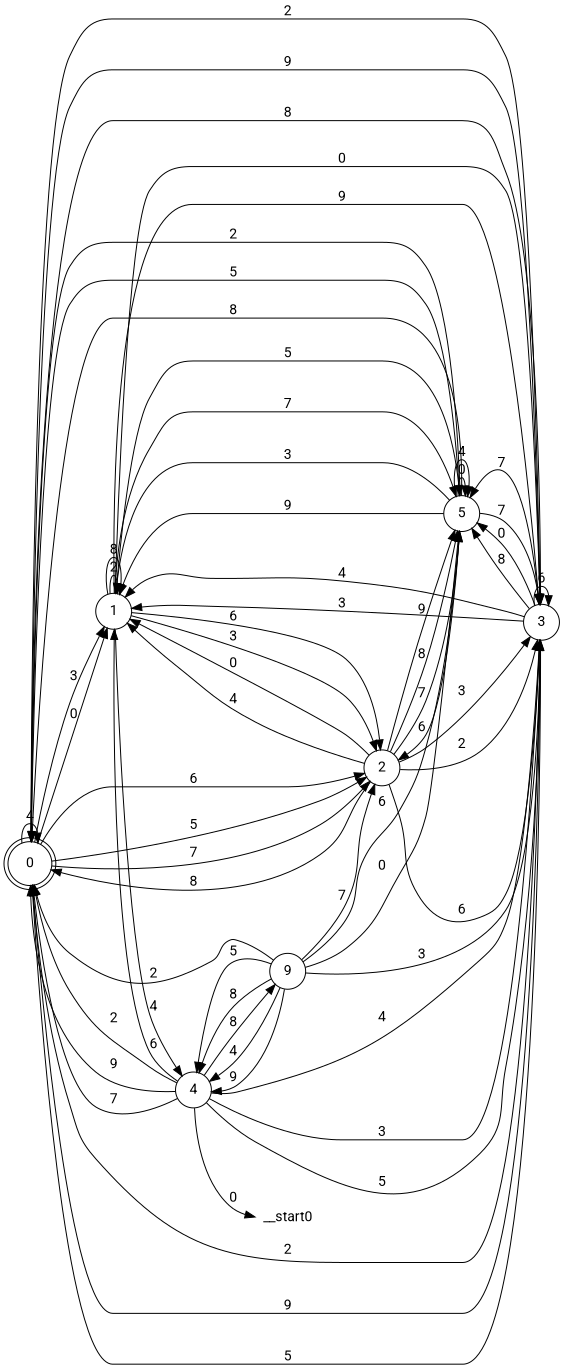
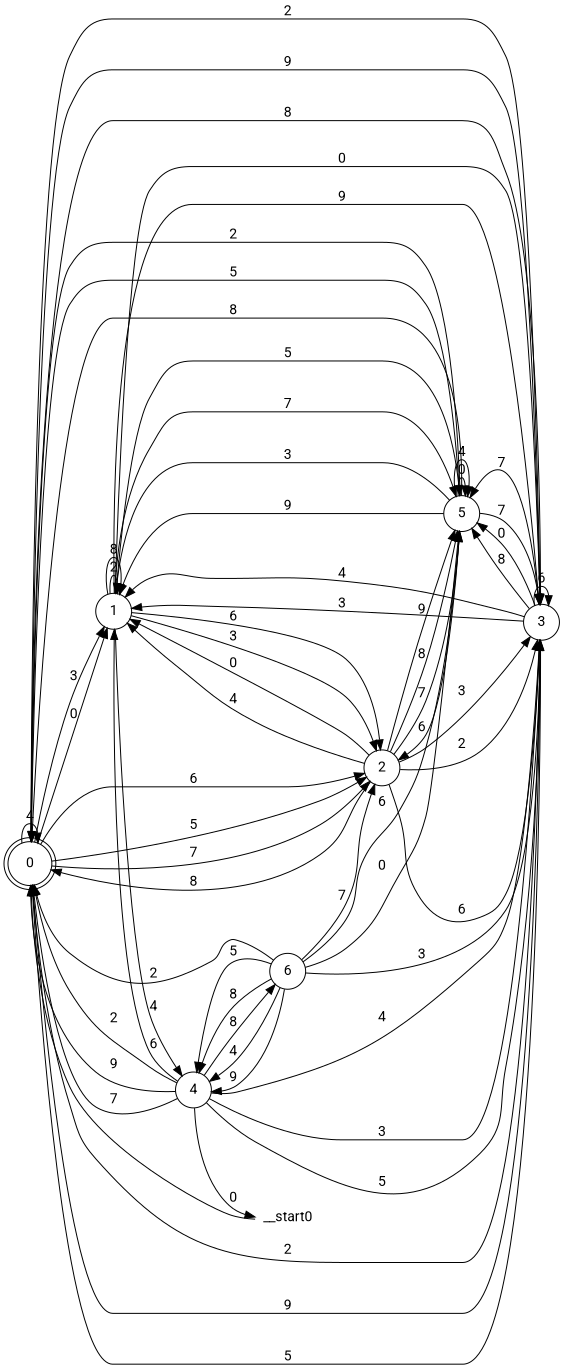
(288, 971) -> (288, 971)
none -> (80, 1103)
